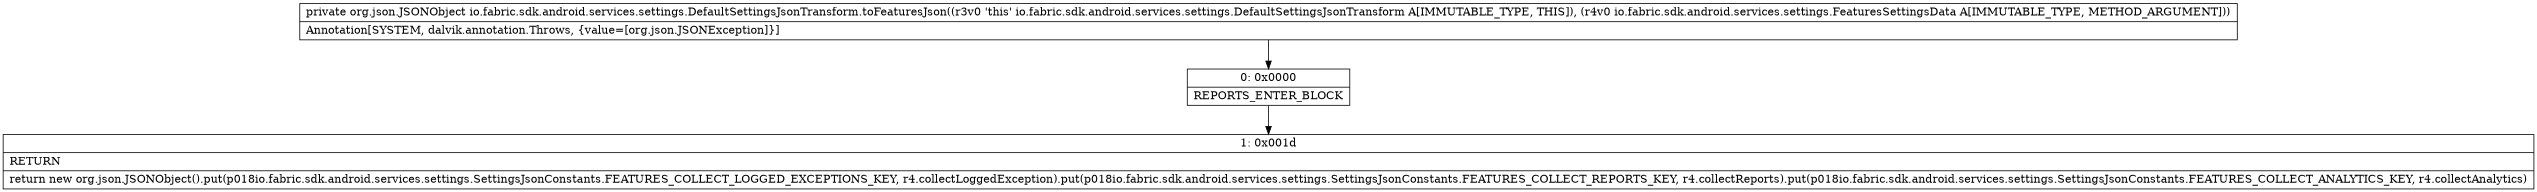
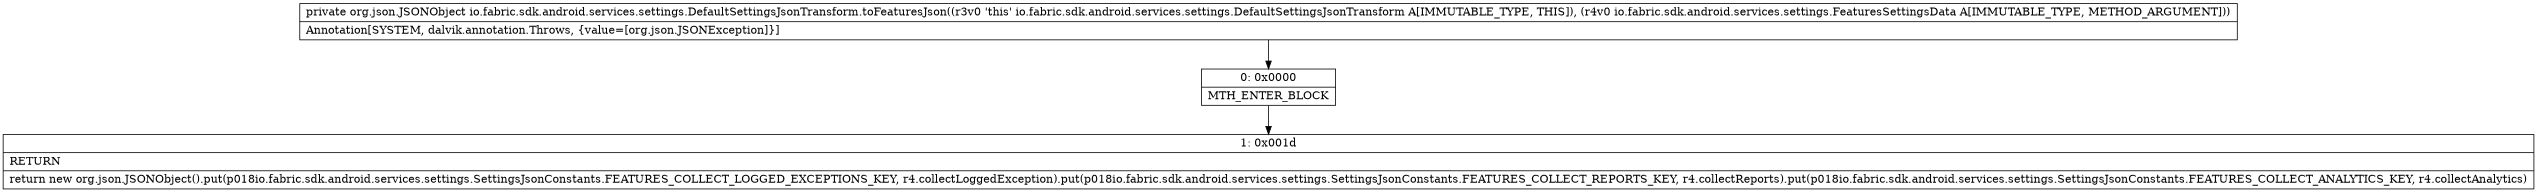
(1269, 96) -> (1269, 96)
